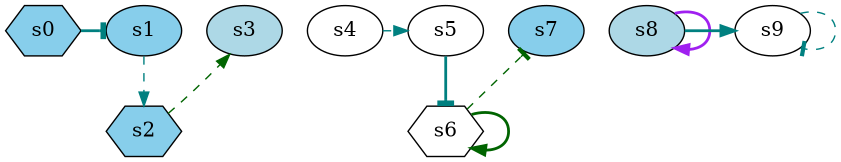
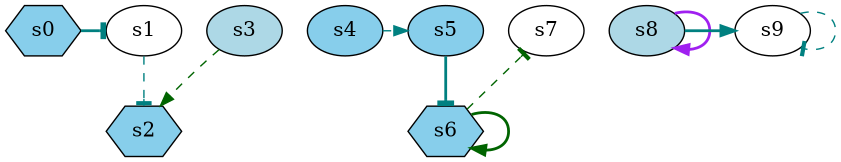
(144, 31) -> (144, 31)
(345, 31) -> (345, 31)
(446, 31) -> (446, 31)
(546, 31) -> (546, 31)
(144, 78) -> (144, 78)
(195, 90) -> (194, 72)
(446, 131) -> (446, 131)
